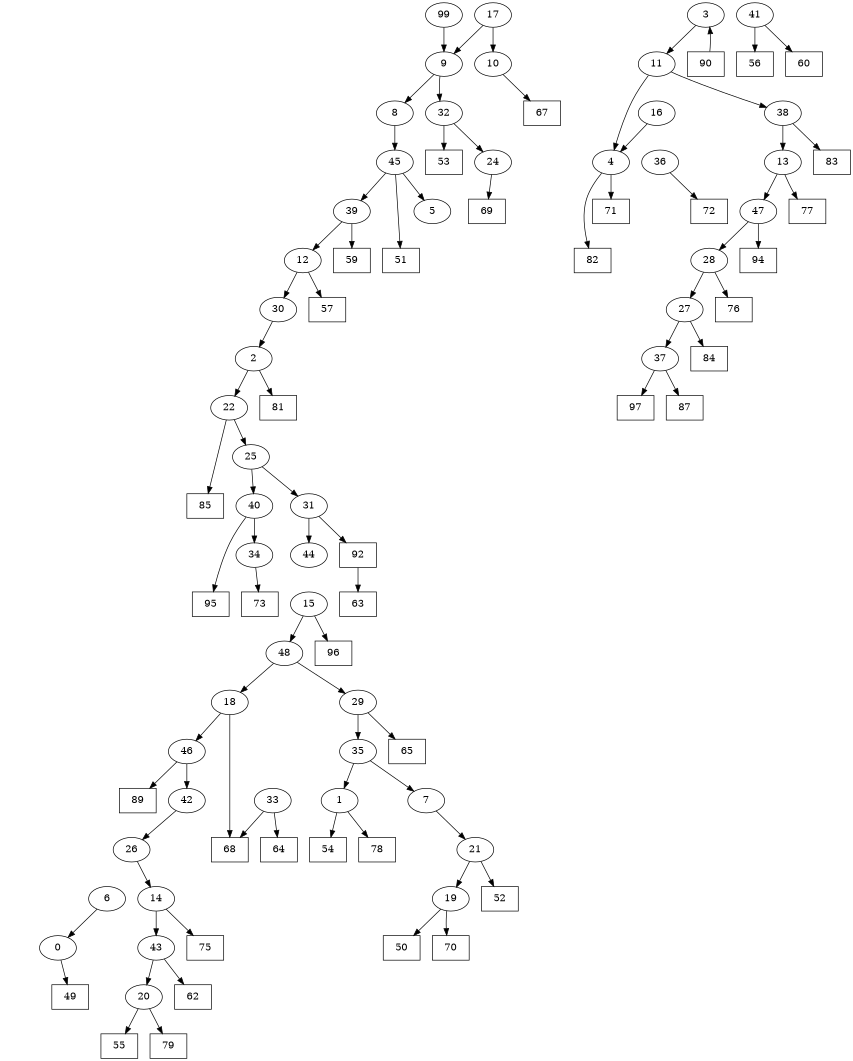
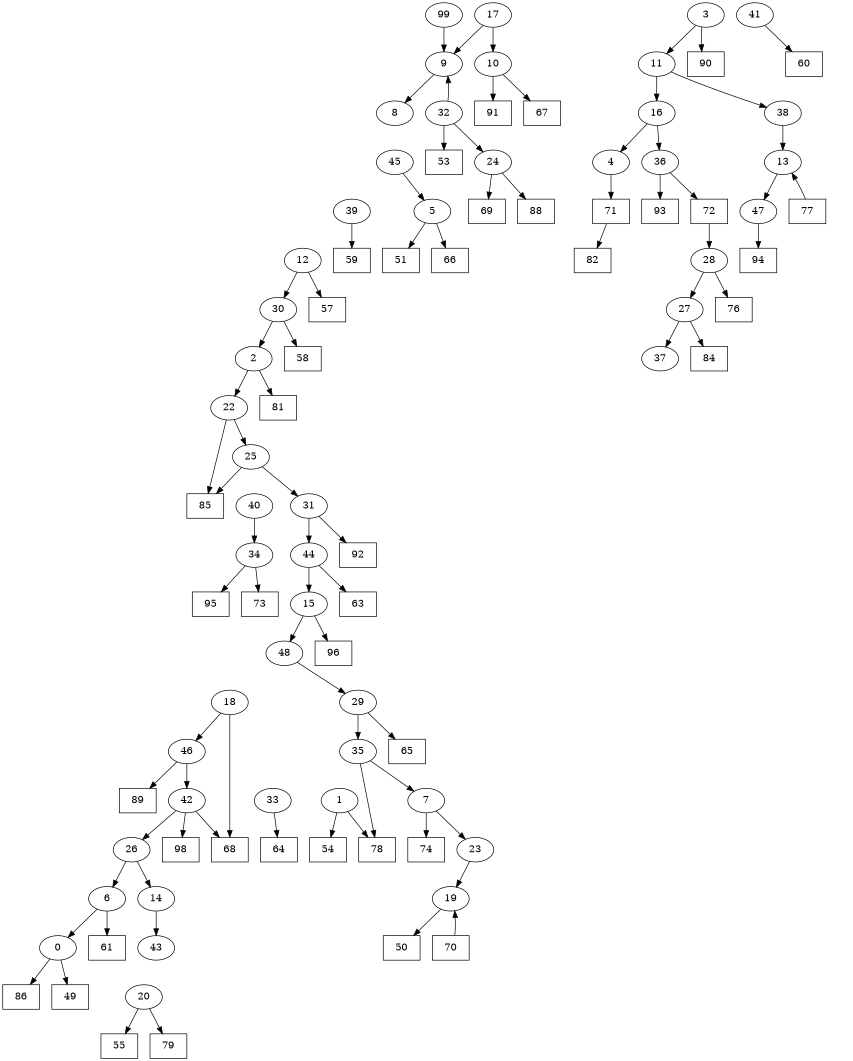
(710, 43) -> (701, 36)
(755, 64) -> none
(439, 85) -> (449, 92)
(629, 108) -> (657, 85)
none -> (493, 113)
(395, 134) -> none
none -> (658, 134)
(832, 162) -> none
(376, 184) -> none
(789, 184) -> (801, 189)
(585, 205) -> (603, 233)
(398, 208) -> (419, 233)
none -> (536, 211)
none -> (660, 211)
(330, 234) -> none
(736, 234) -> (709, 233)
none -> (450, 261)
none -> (303, 359)
(636, 408) -> none
(685, 408) -> none
(252, 478) -> (231, 478)
(227, 549) -> (236, 576)
none -> (309, 576)
(358, 576) -> (330, 576)
(260, 676) -> none
(350, 773) -> (367, 797)
(254, 822) -> (205, 822)
none -> (181, 850)
none -> (426, 850)
(475, 850) -> (475, 850)
none -> (121, 871)
(500, 899) -> none
(446, 920) -> (455, 927)
none -> (107, 948)
(205, 948) -> none
(151, 969) -> none
none -> (21, 997)
(193, 997) -> none
